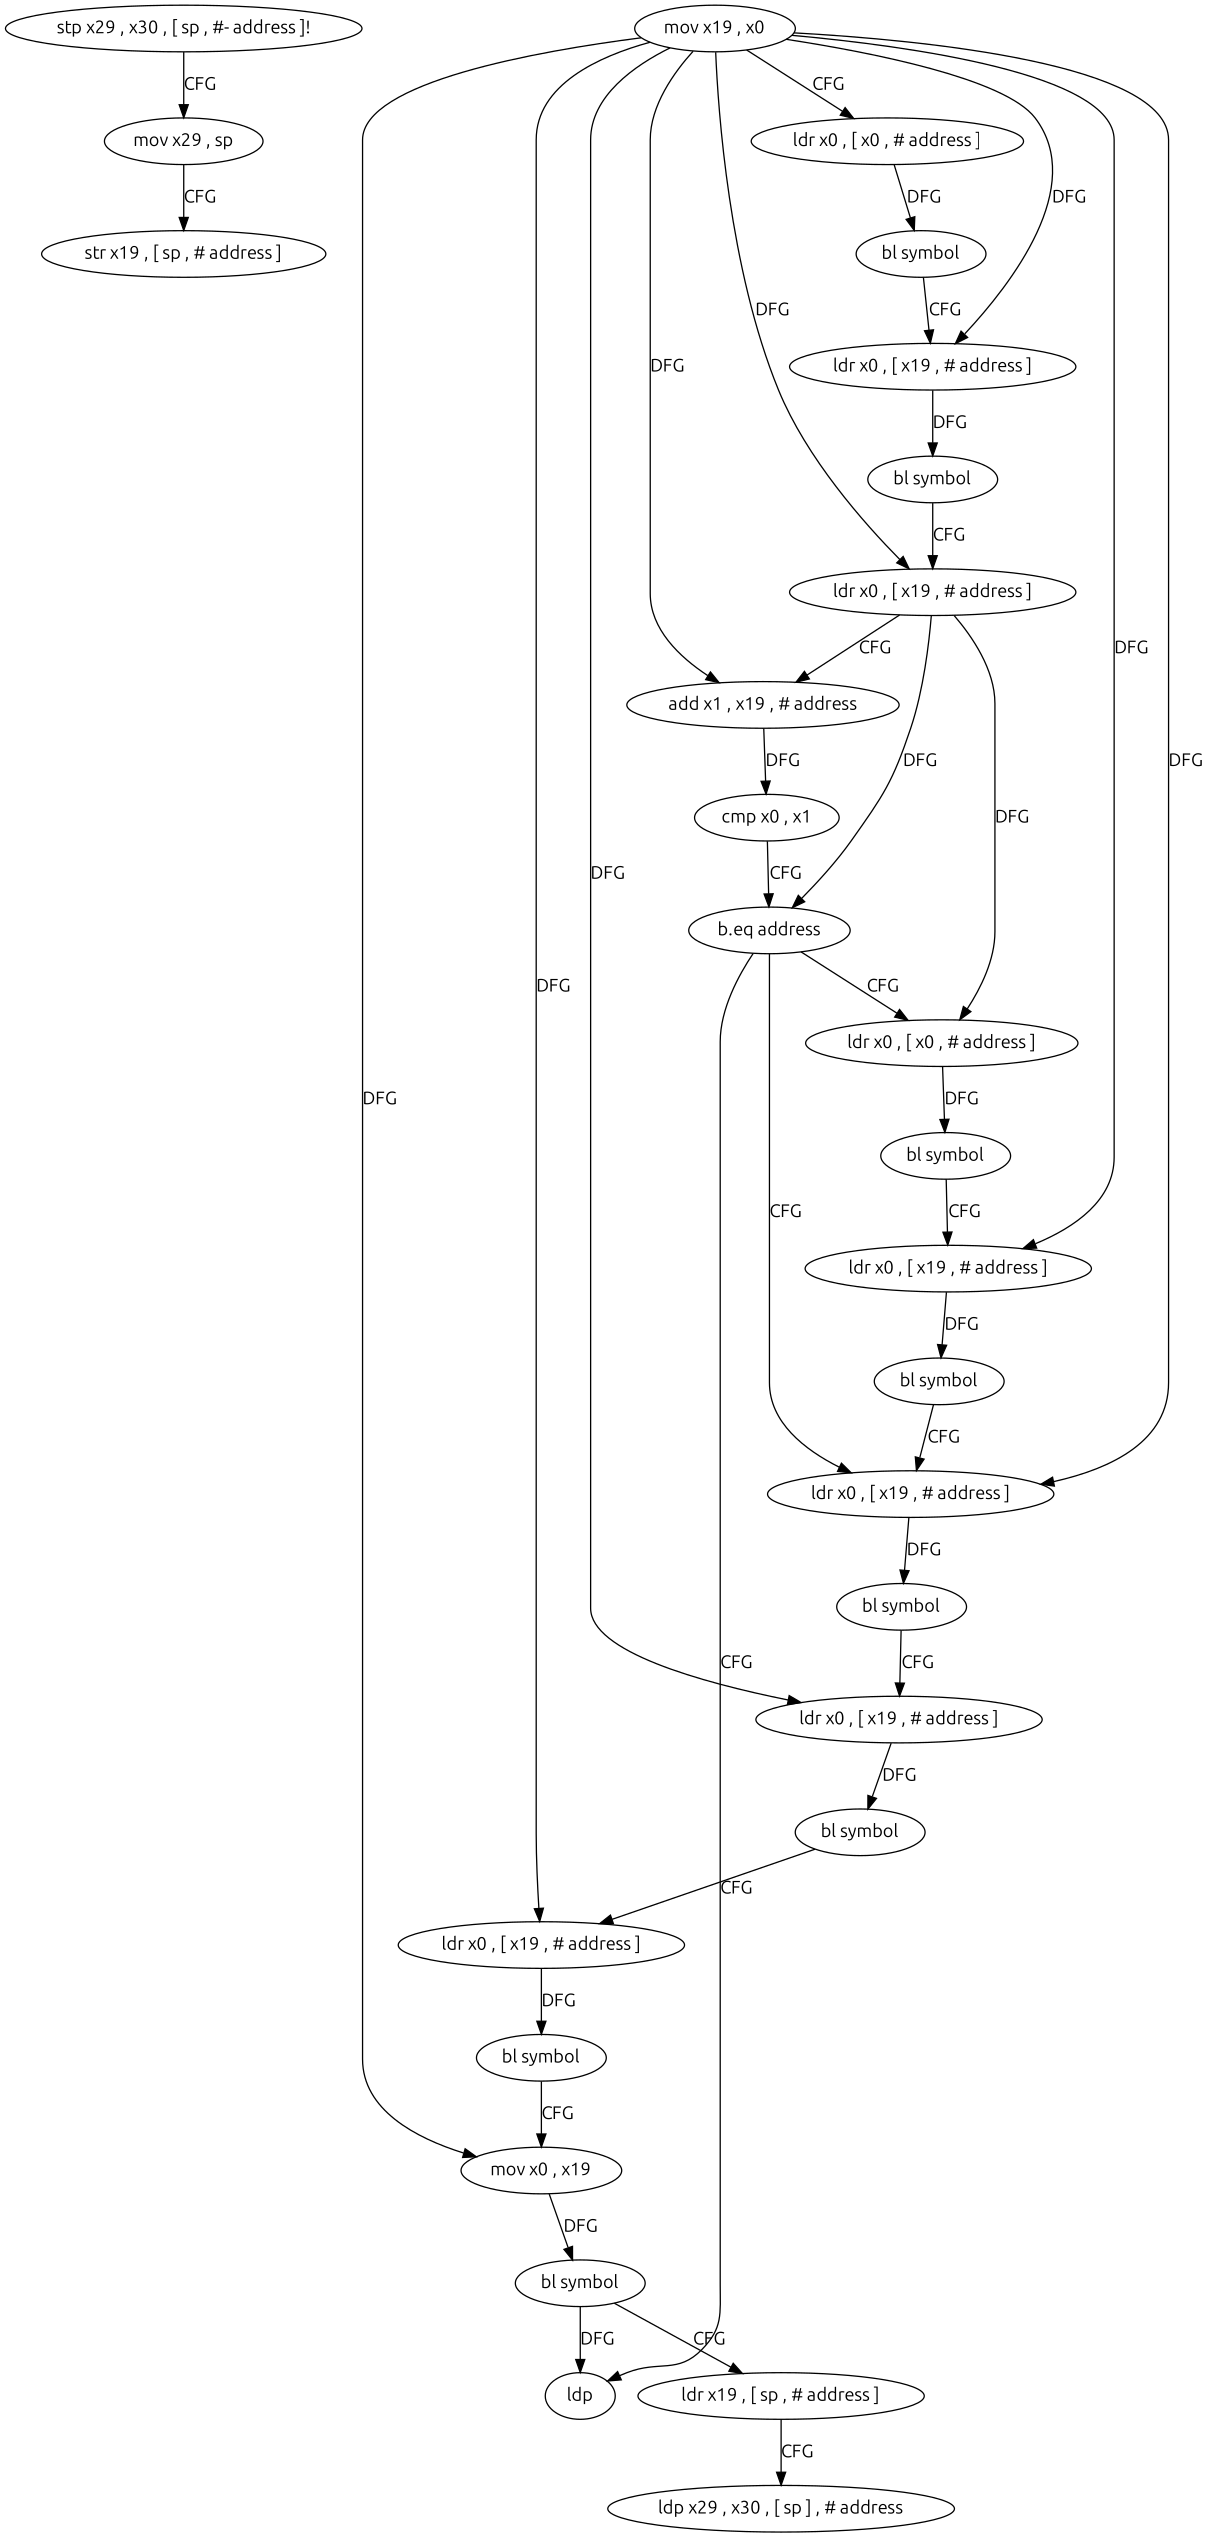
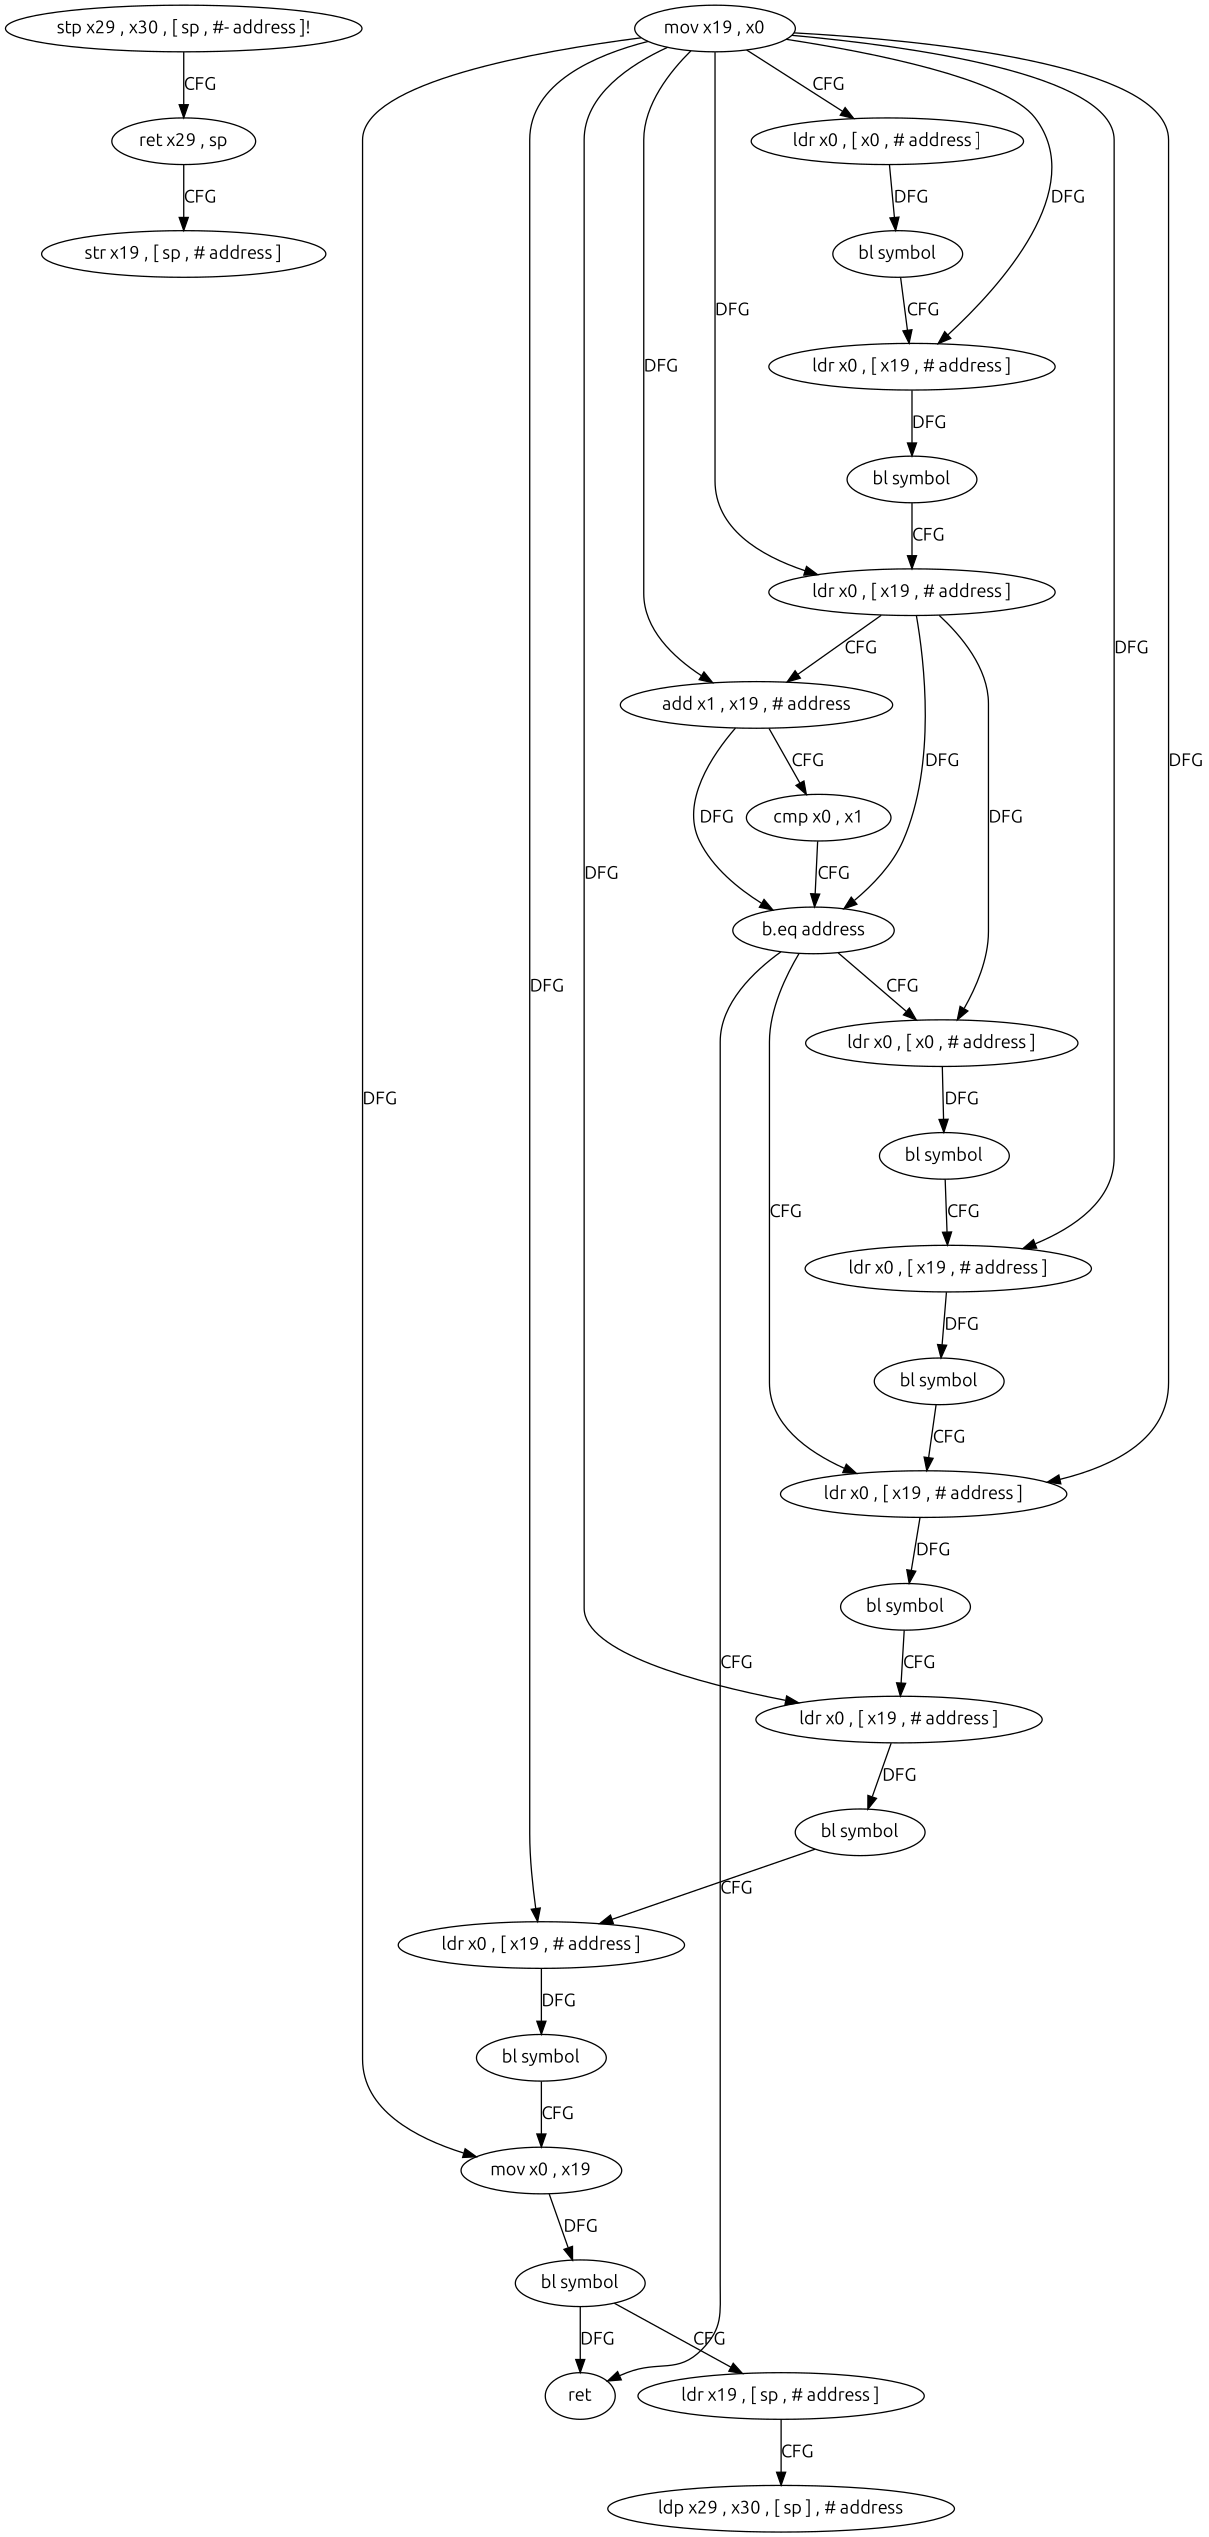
(184, 141) -> (184, 141)
(783, 761) -> (808, 761)
none -> (694, 824)
(580, 2396) -> (580, 2396)
